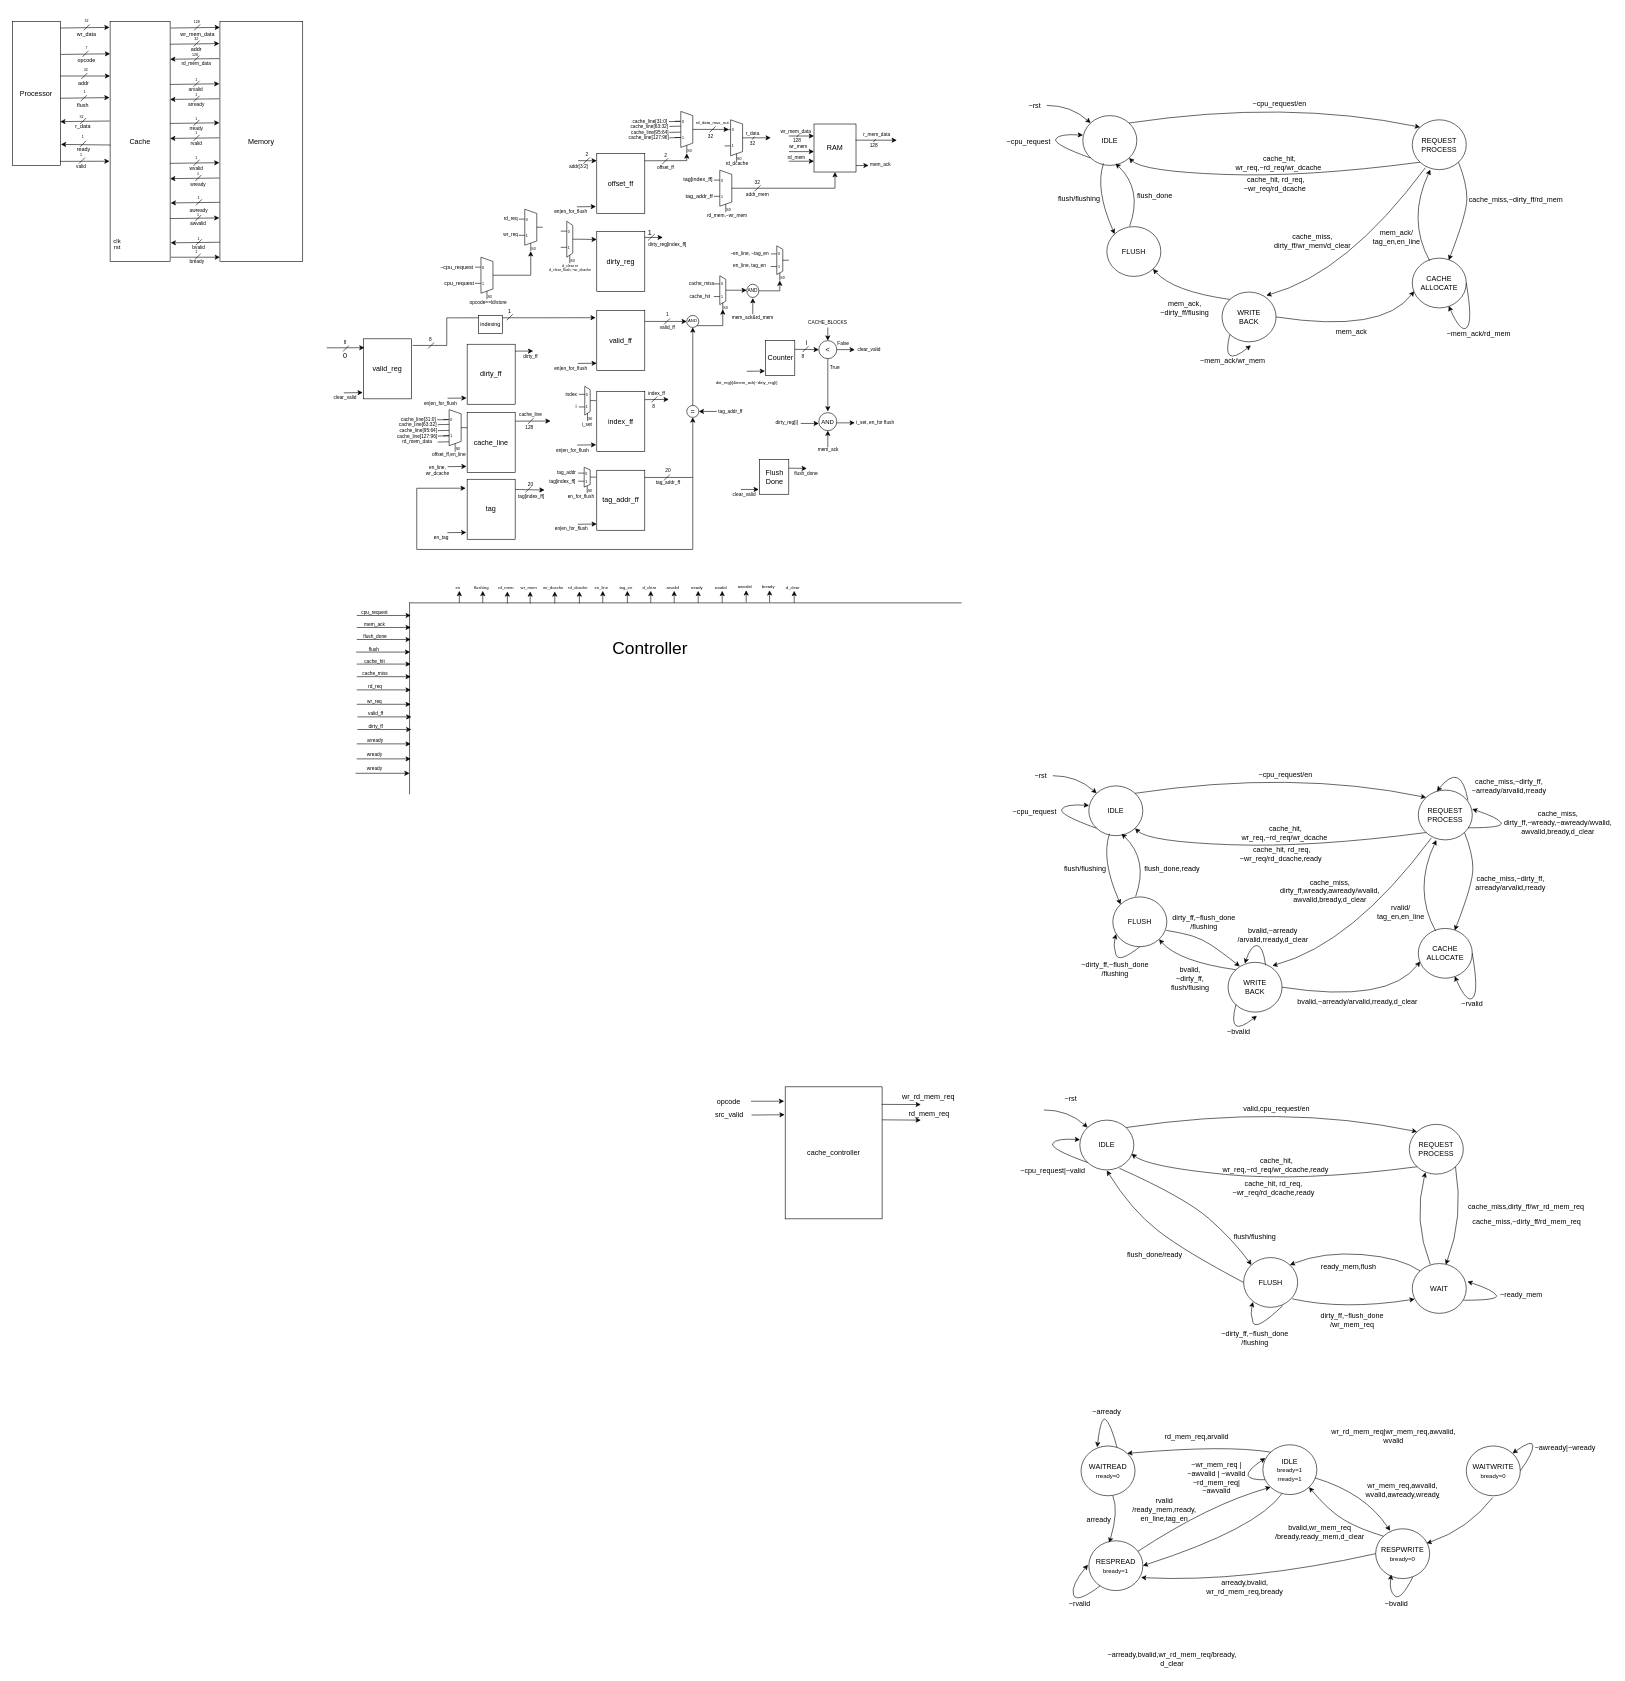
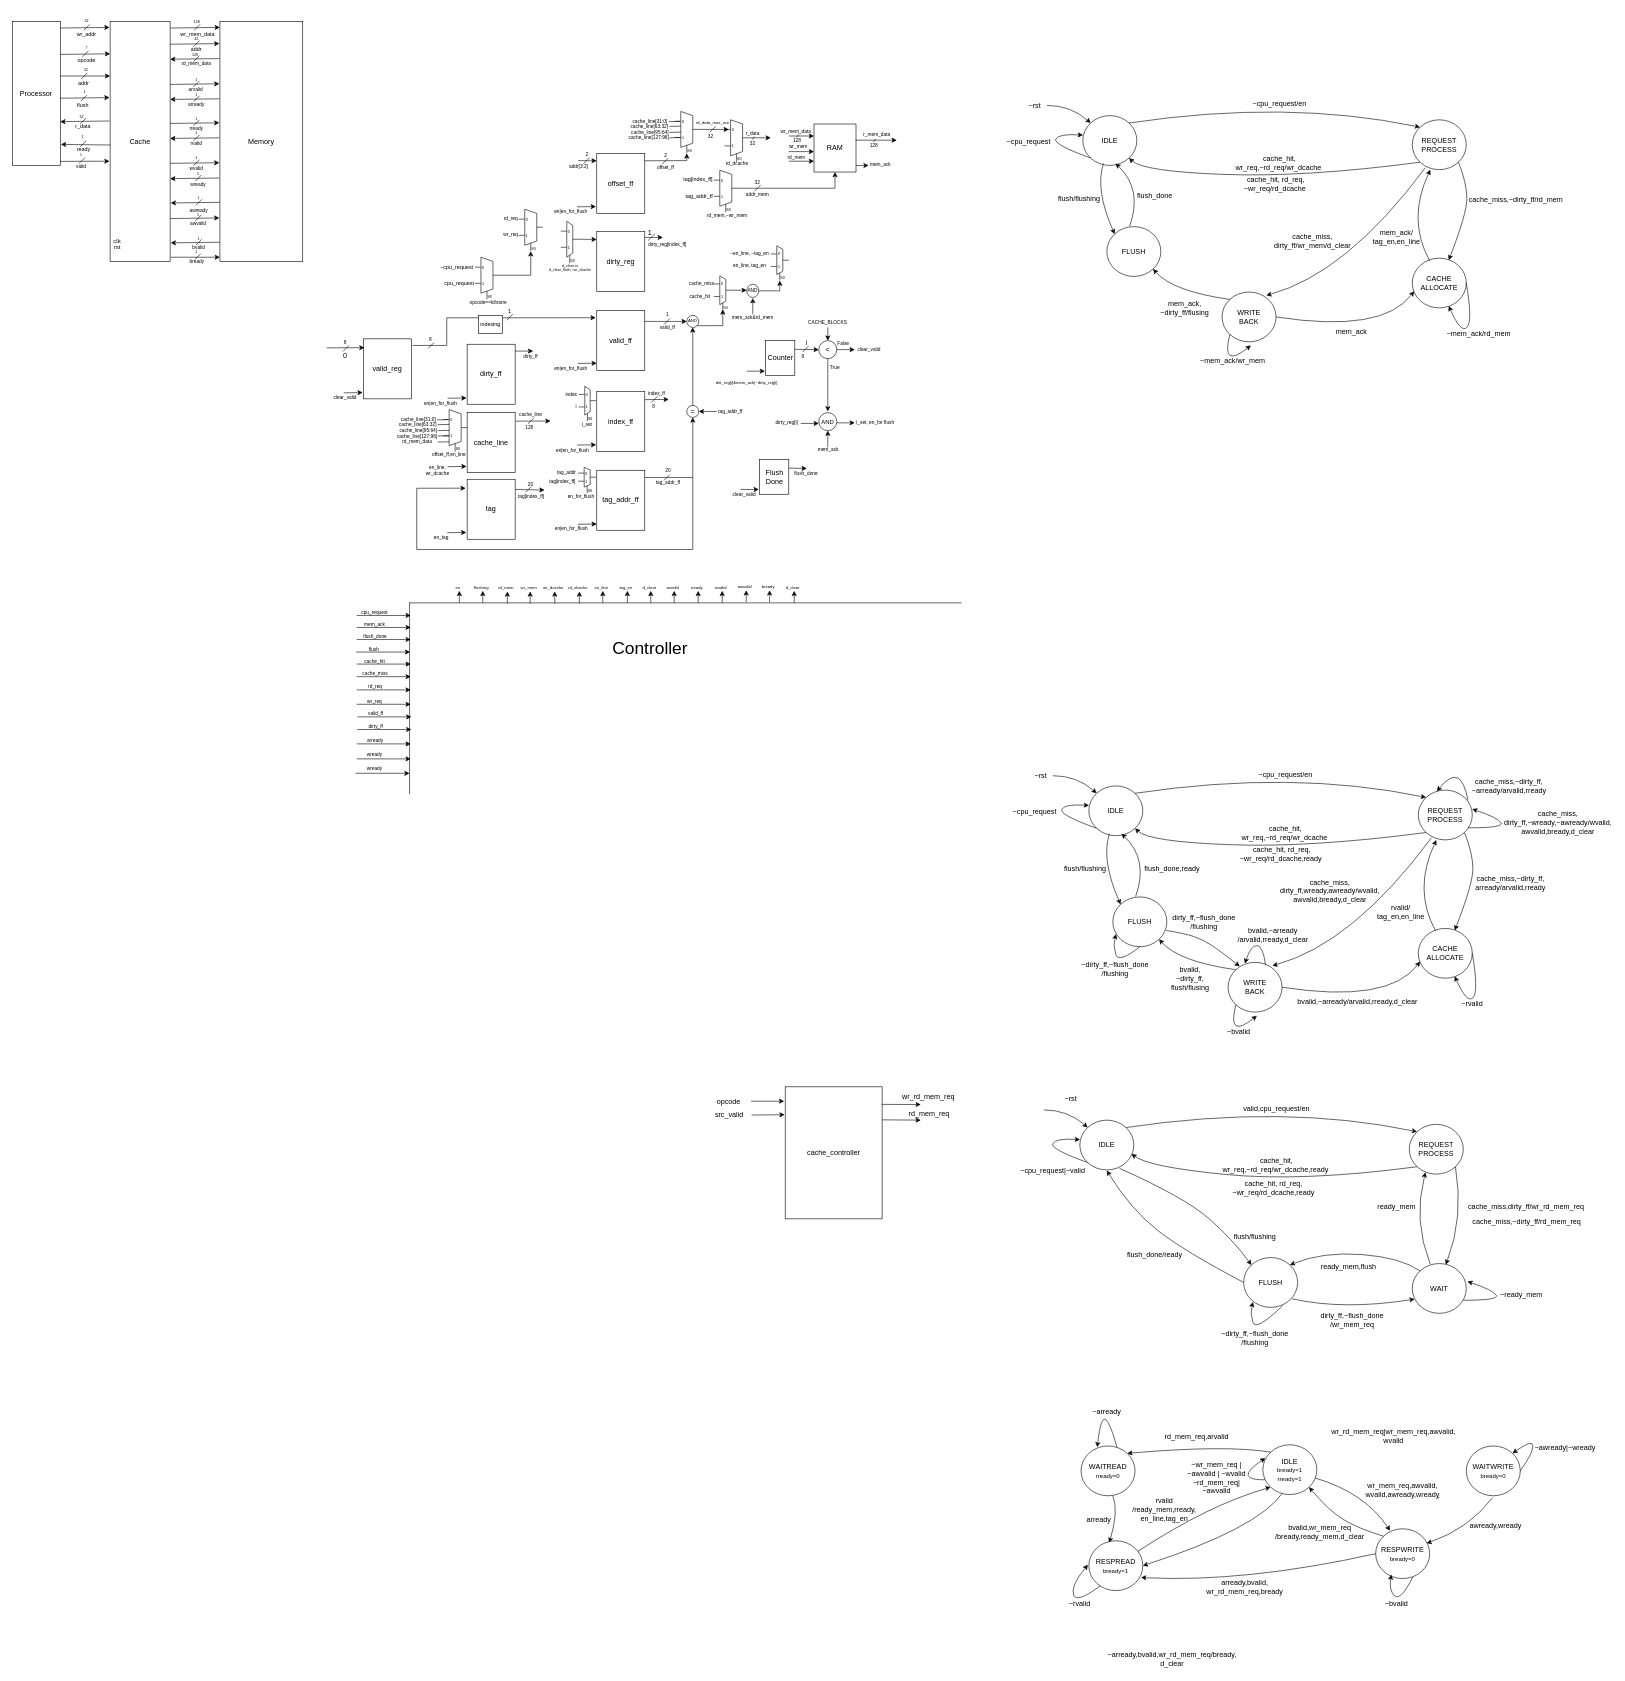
(87, 34) -> (87, 34)
none -> (1397, 1206)
none -> (1496, 1526)
